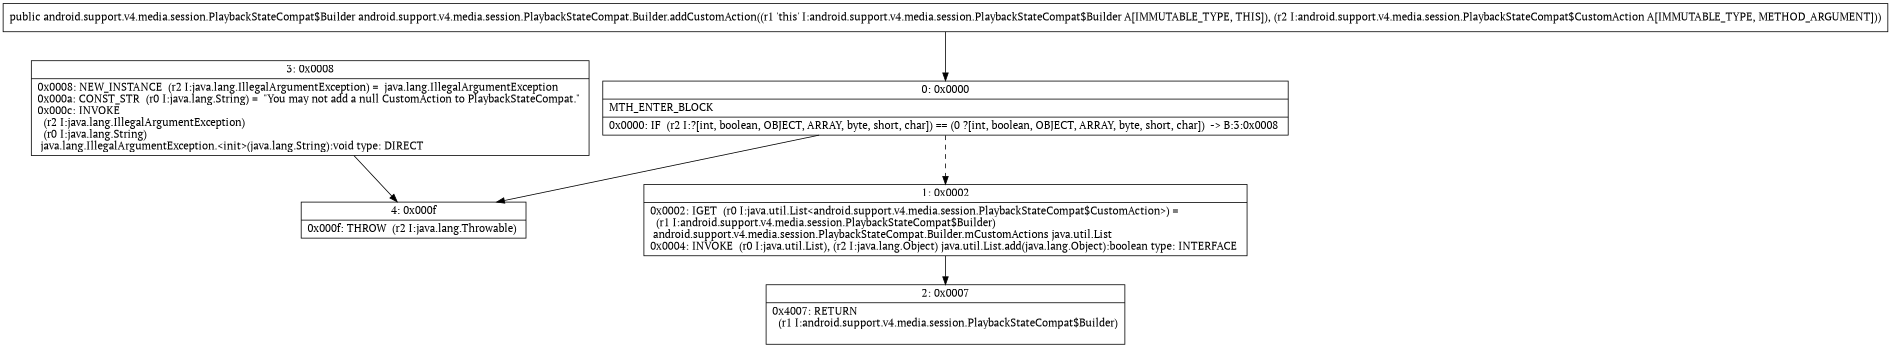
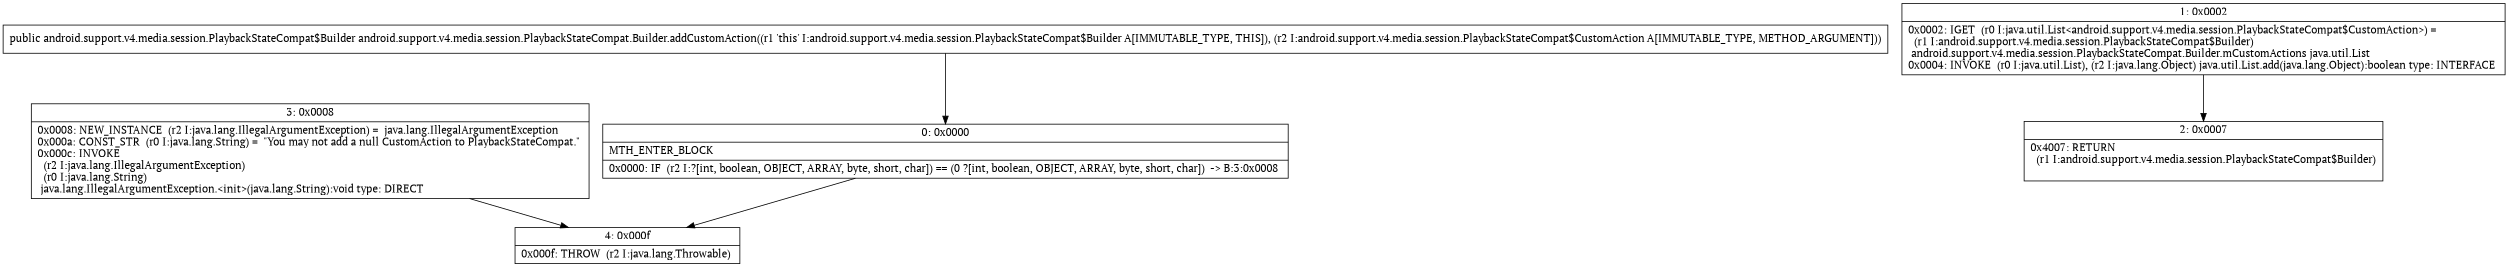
(945, 156) -> none
